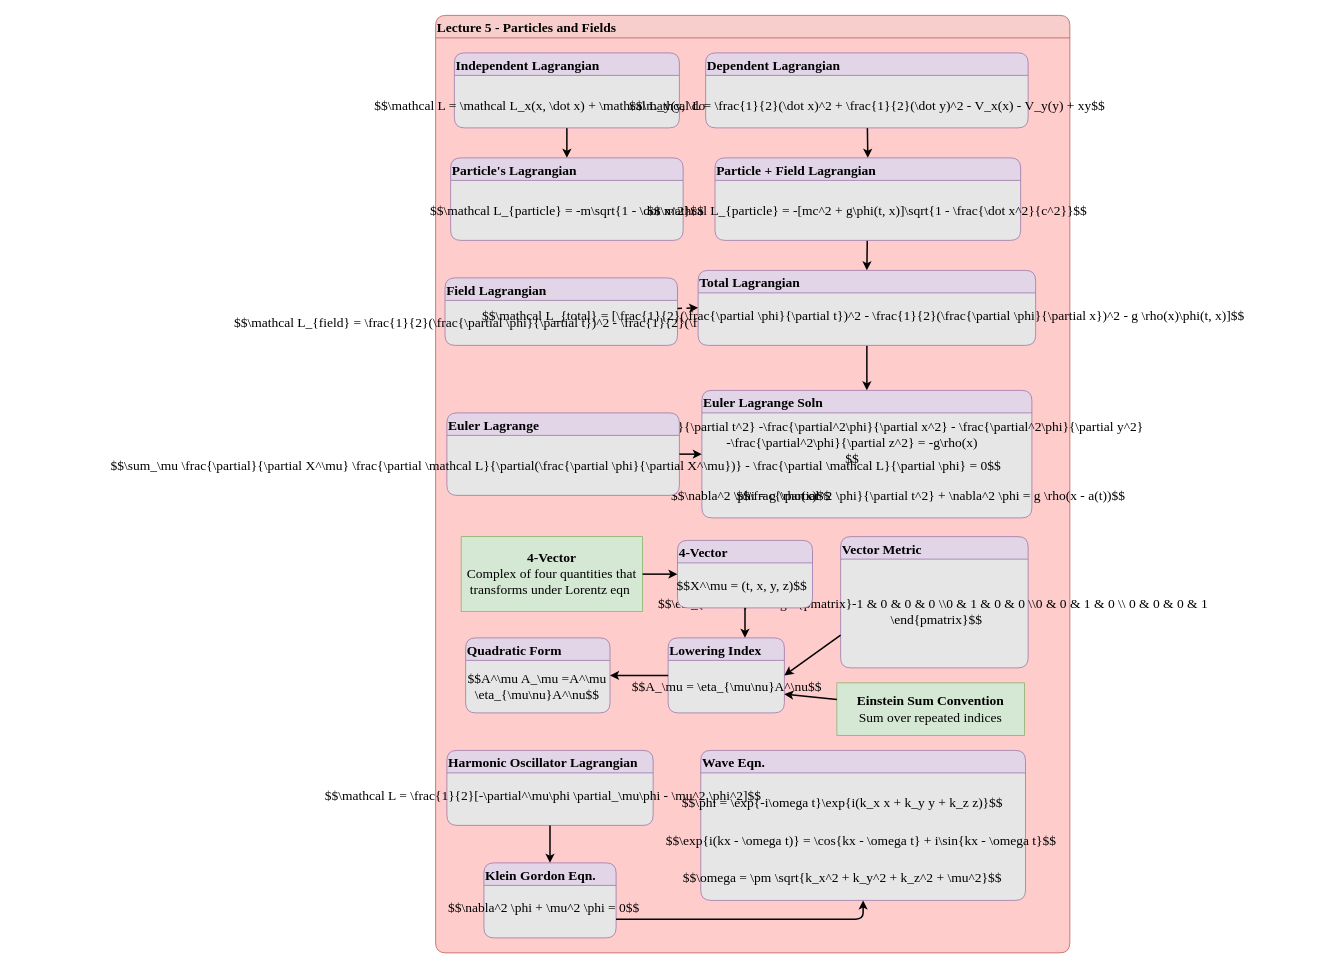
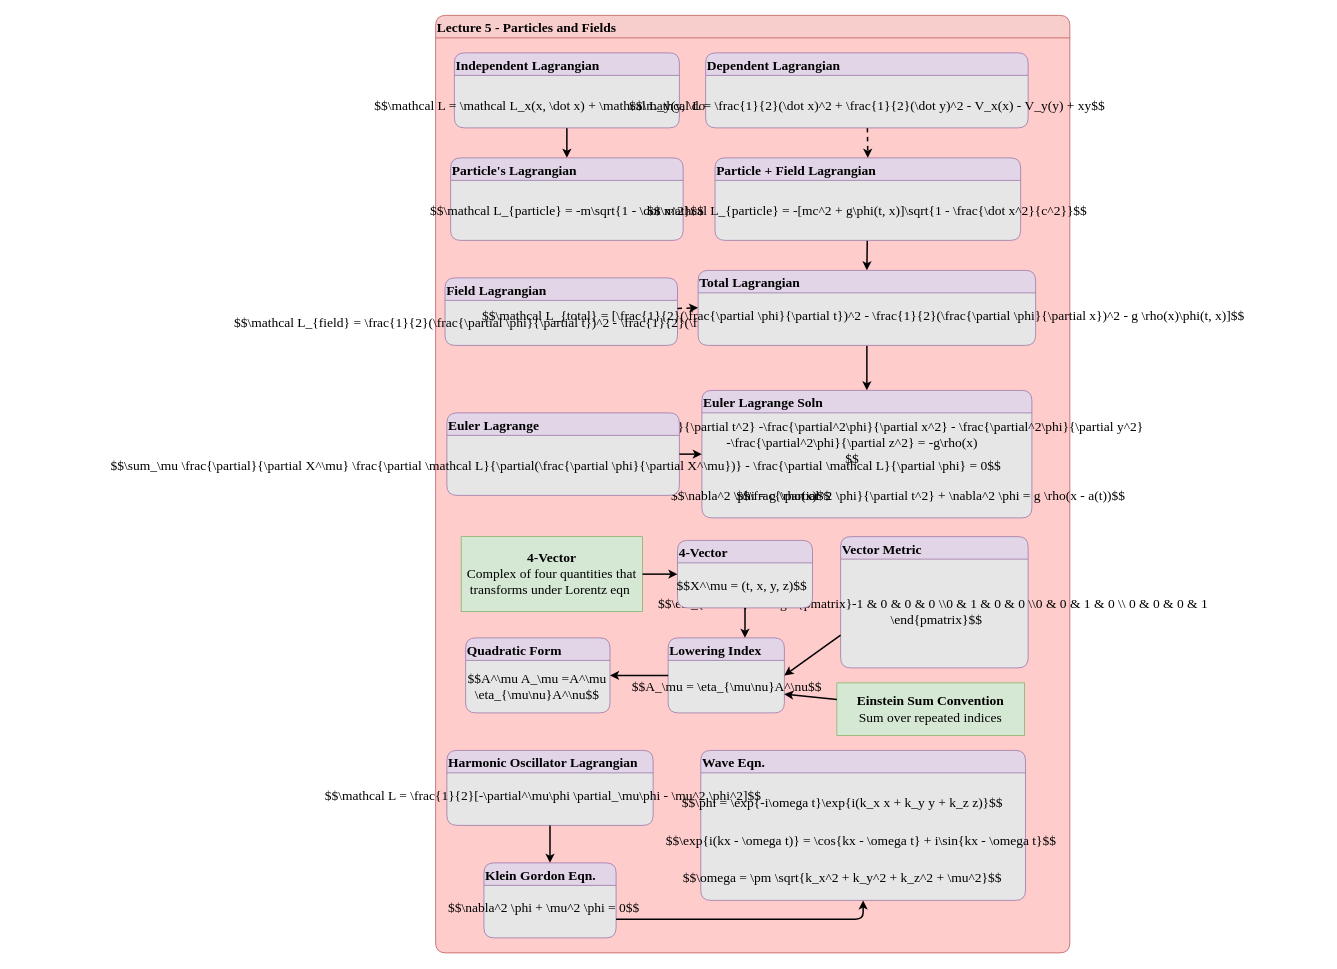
(867, 138) -> (867, 138)
